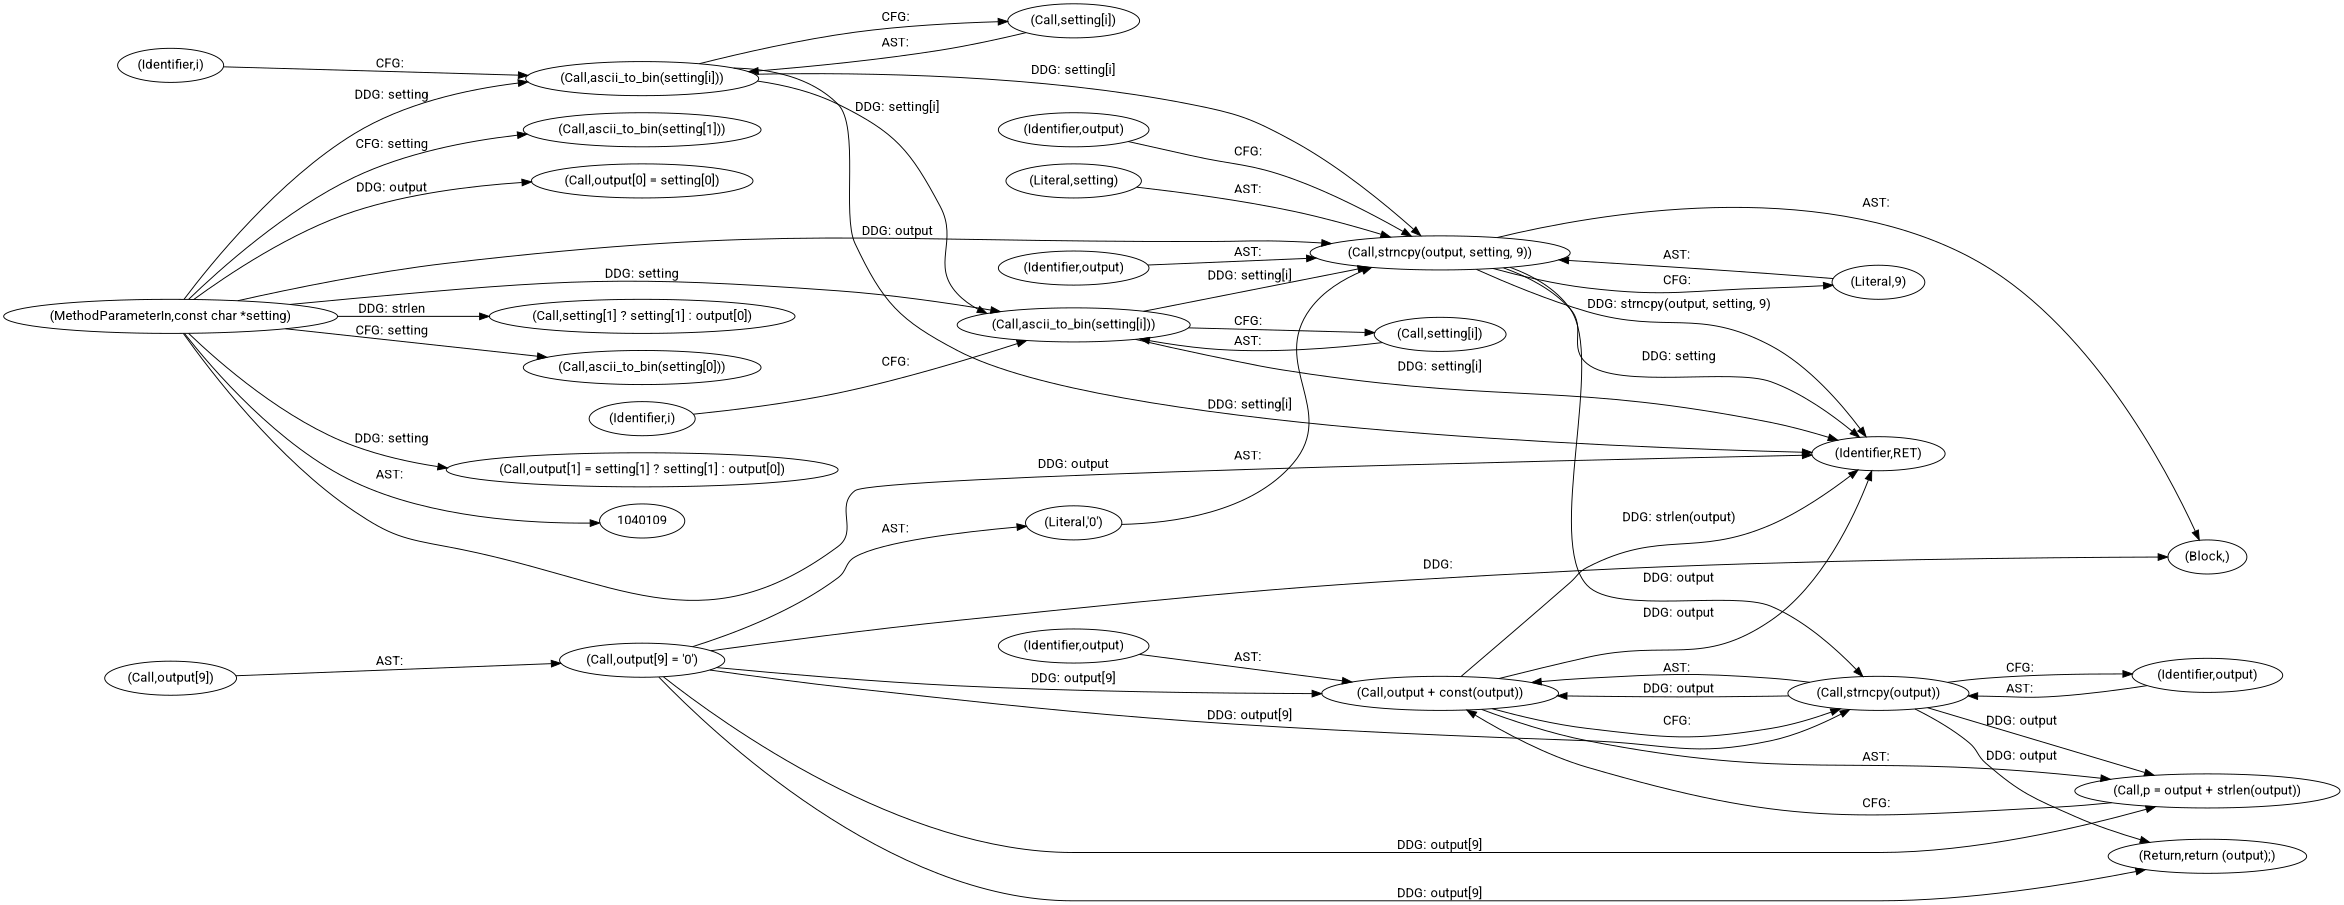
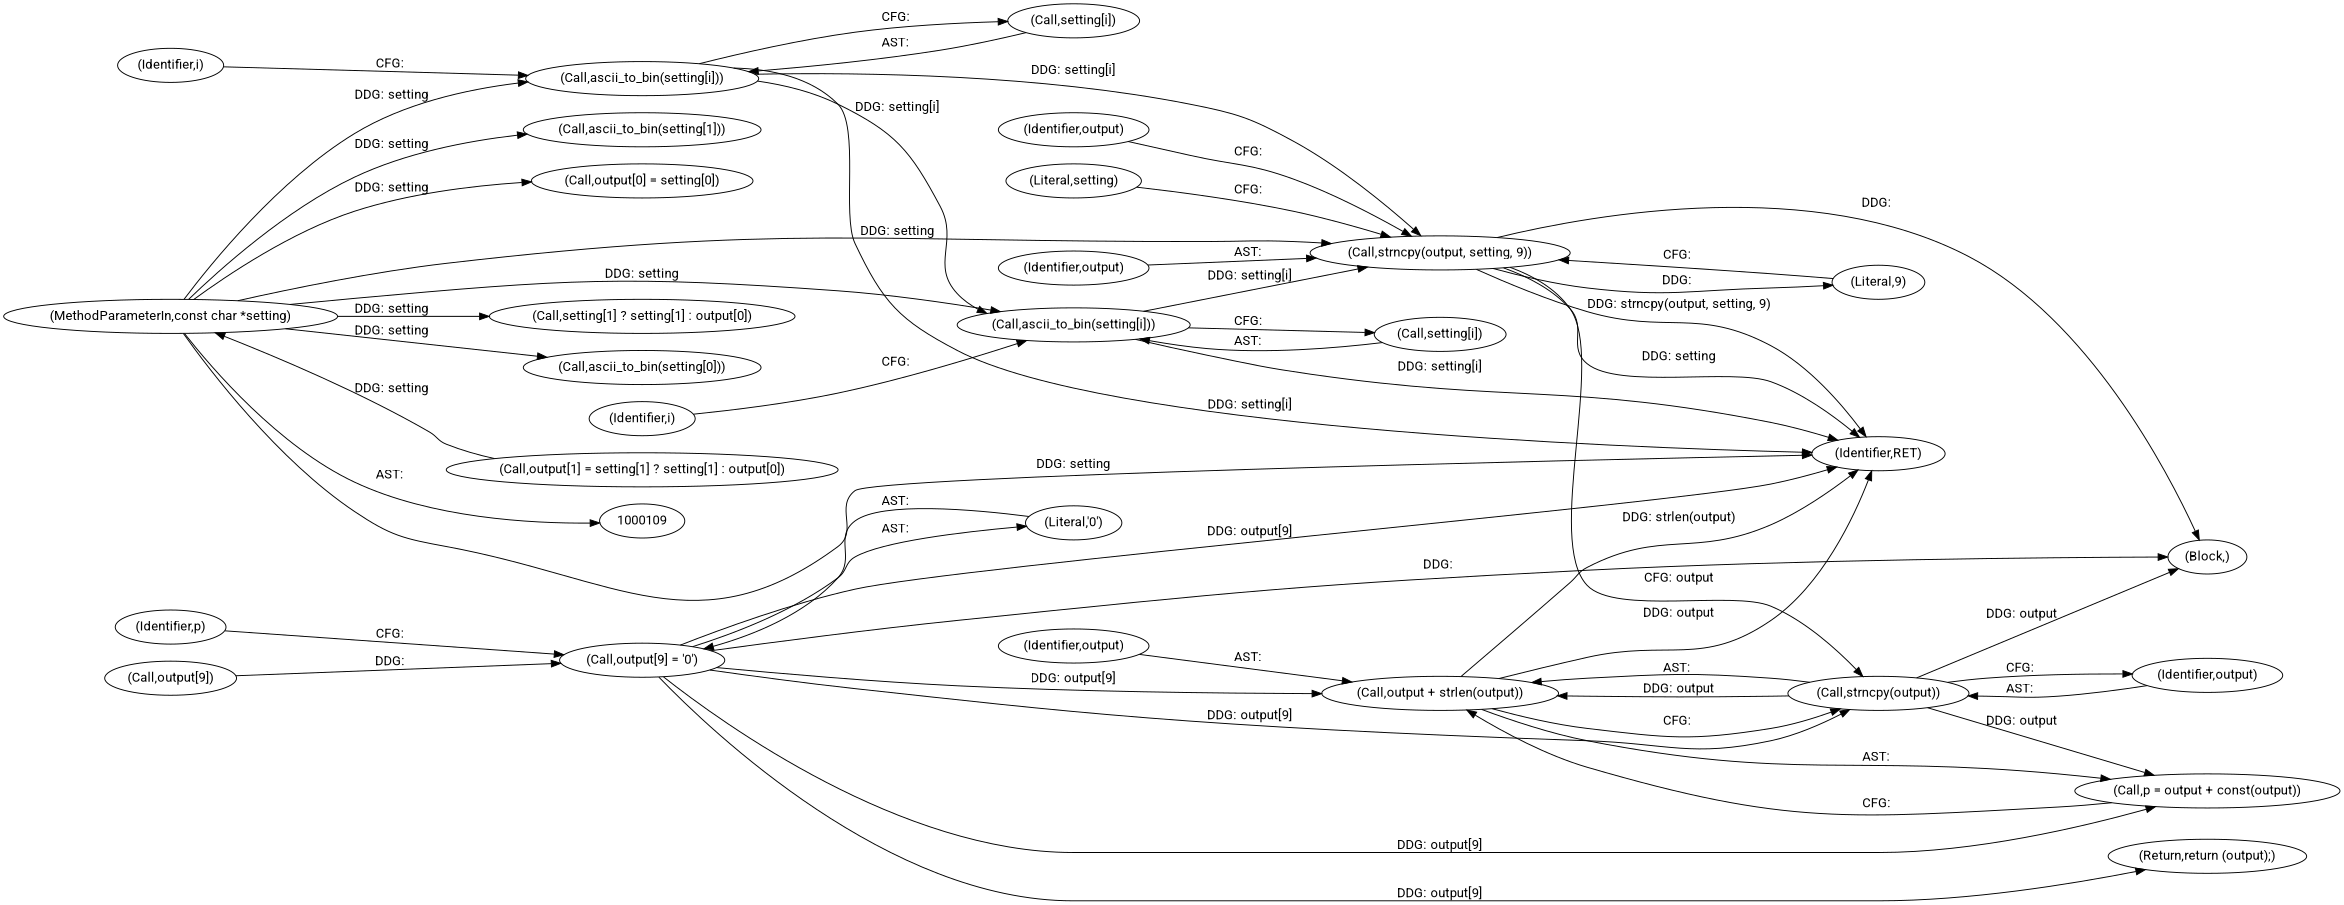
(392, 144) -> (392, 144)
(392, 188) -> (392, 188)
(1250, 190) -> (1250, 190)
(1878, 203) -> (1878, 203)
(898, 232) -> (898, 232)
(1679, 255) -> (1679, 255)
(1679, 281) -> (1679, 281)
(392, 309) -> (392, 309)
(392, 331) -> (392, 331)
(302, 421) -> (361, 396)
(1304, 446) -> (859, 519)
(1074, 465) -> (1074, 465)
(642, 521) -> (642, 521)
none -> (1251, 542)
(1679, 578) -> (1679, 578)
none -> (171, 627)
(392, 662) -> (392, 662)
(1440, 693) -> (1440, 693)
(2019, 789) -> (2043, 625)
(2207, 791) -> (2207, 791)
